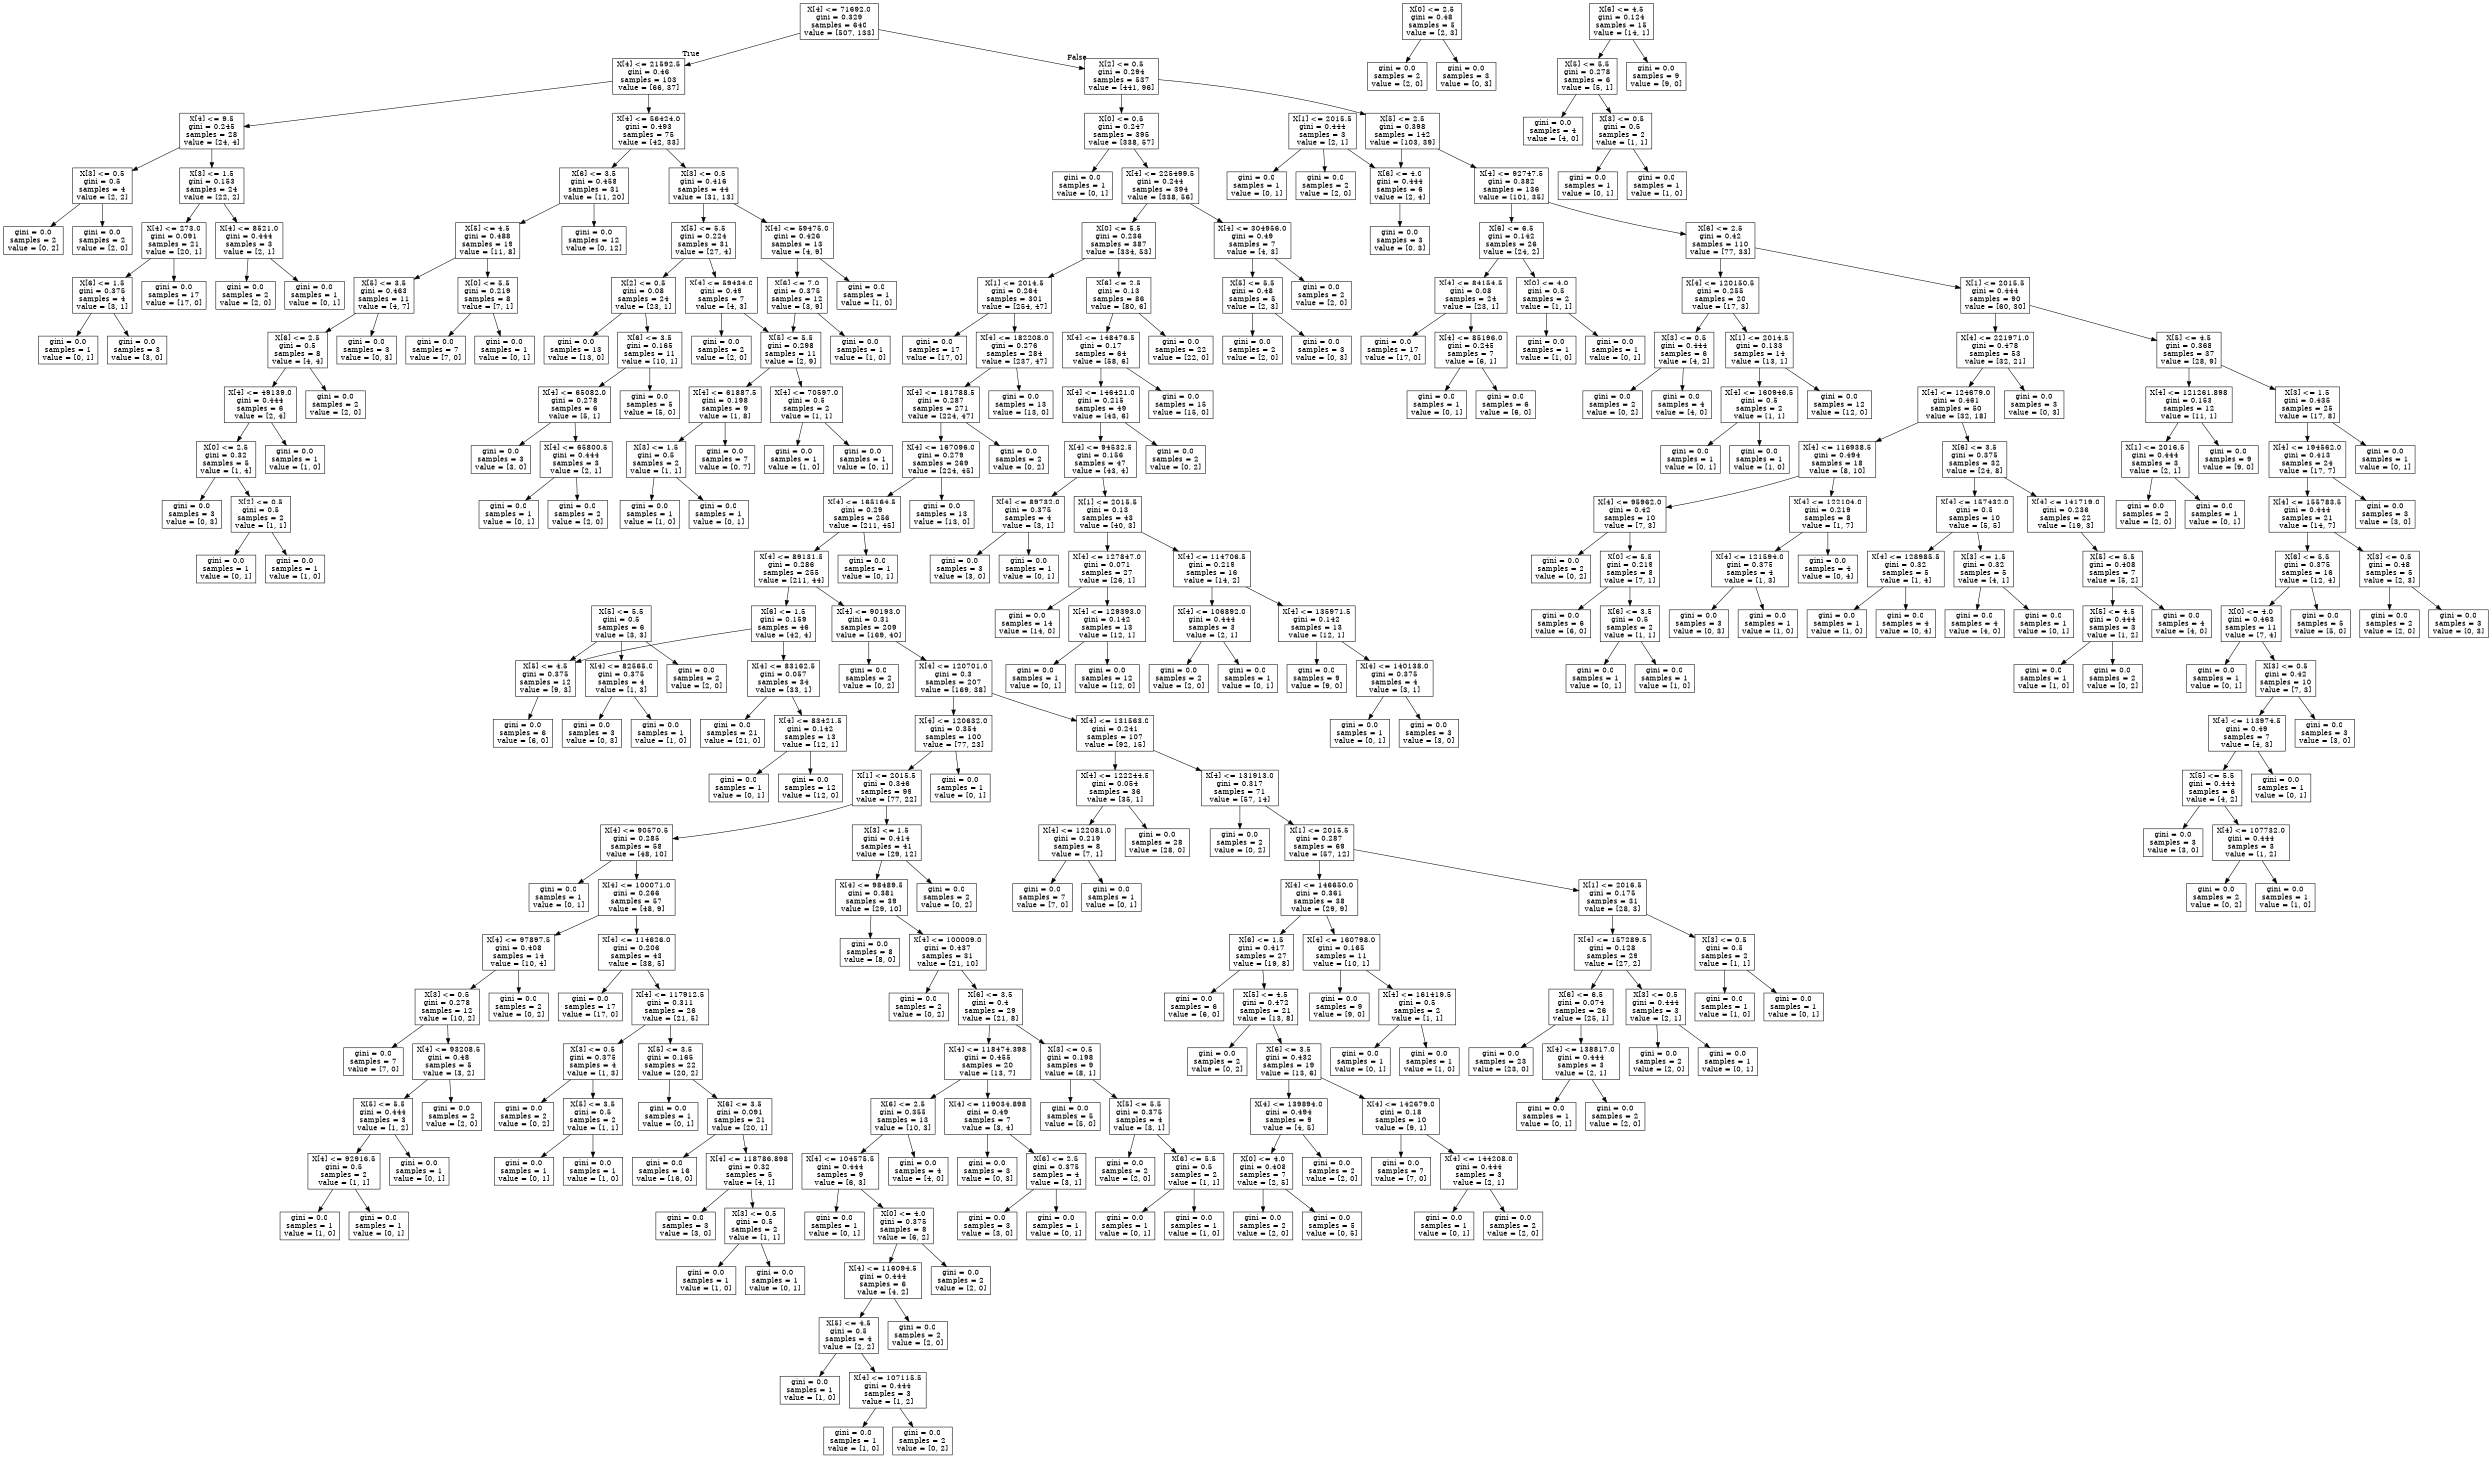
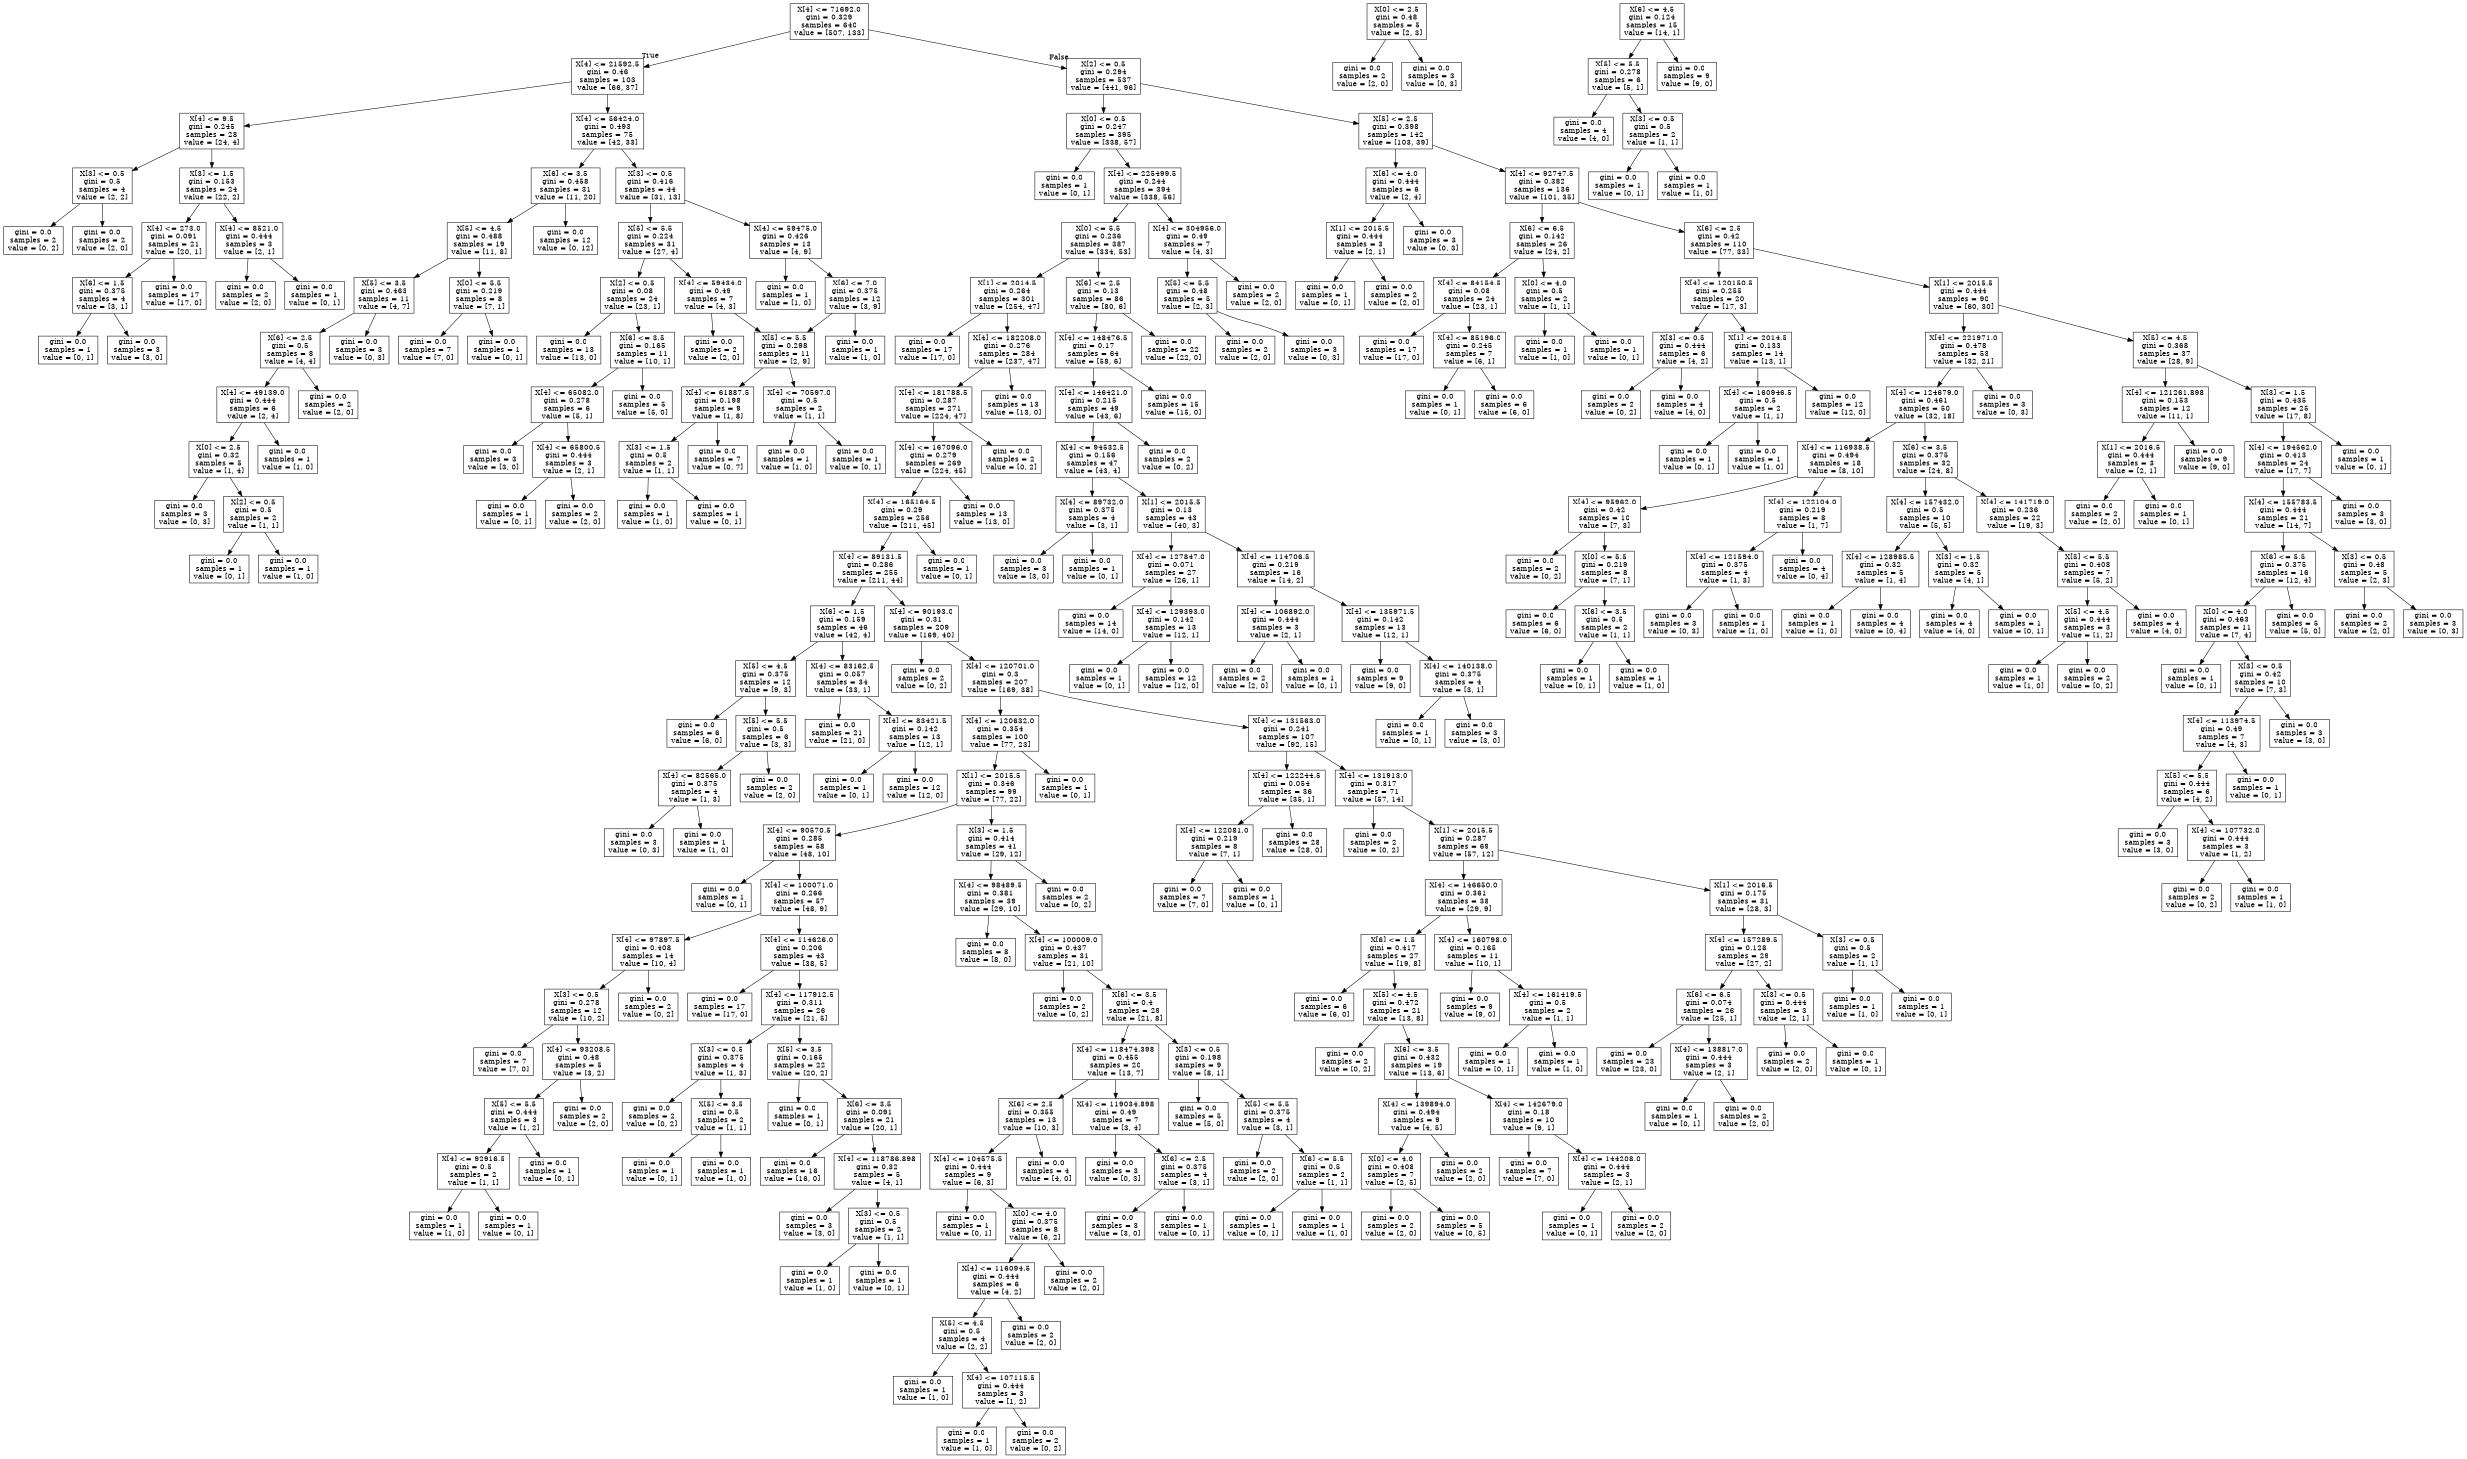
(1359, 157) -> (1379, 211)
(586, 650) -> (766, 703)
